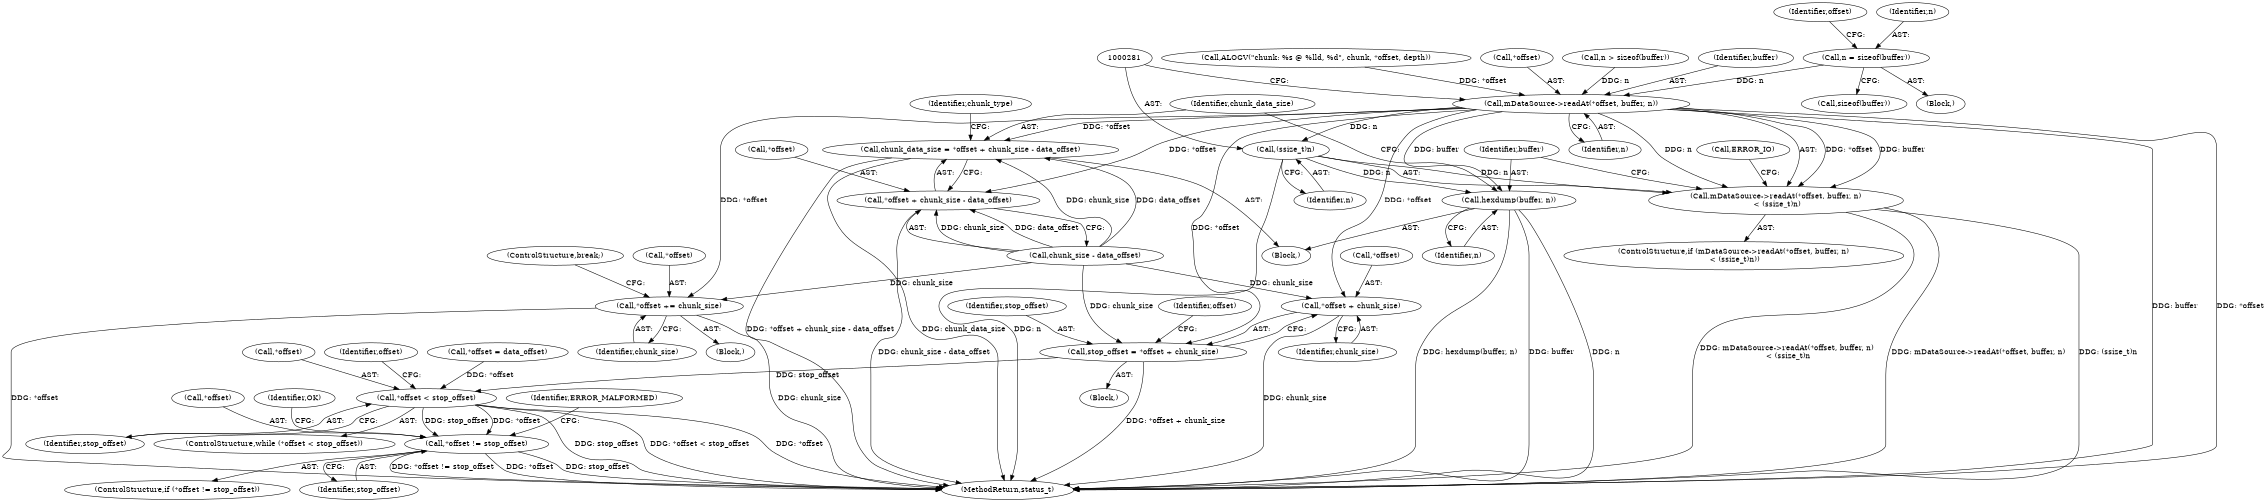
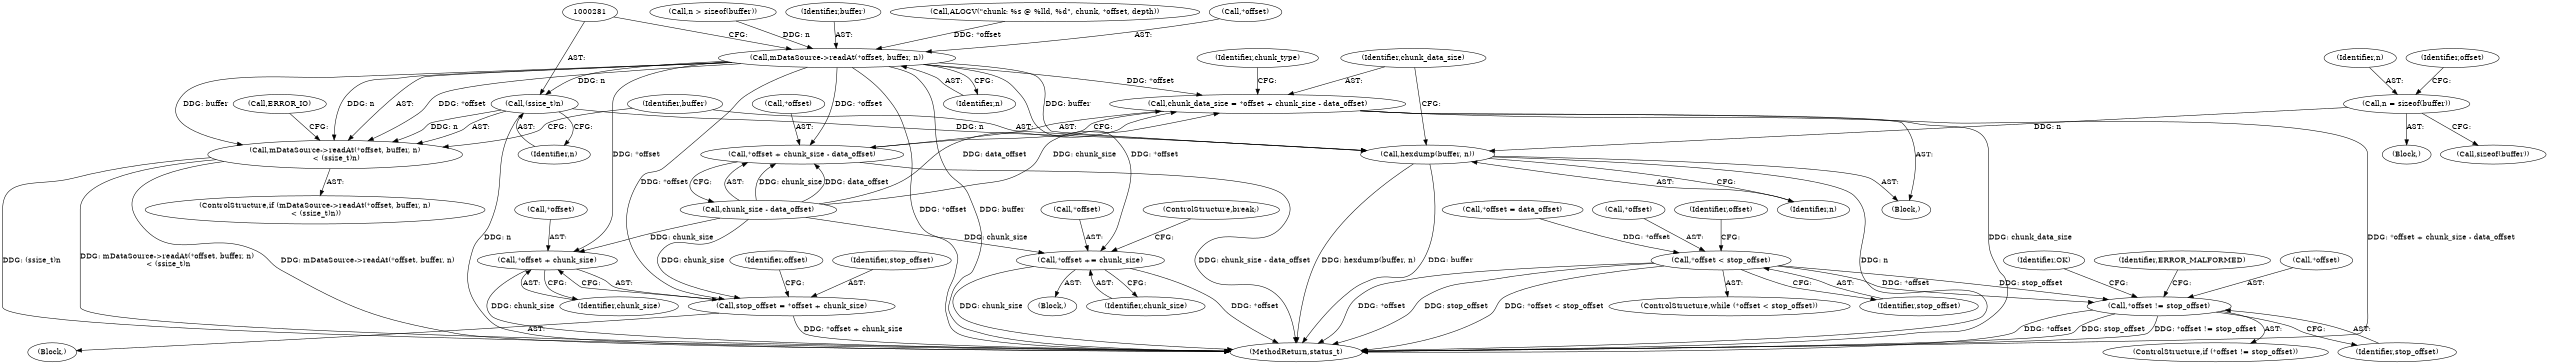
(1726, 80) -> (1921, 129)
(784, 371) -> none
